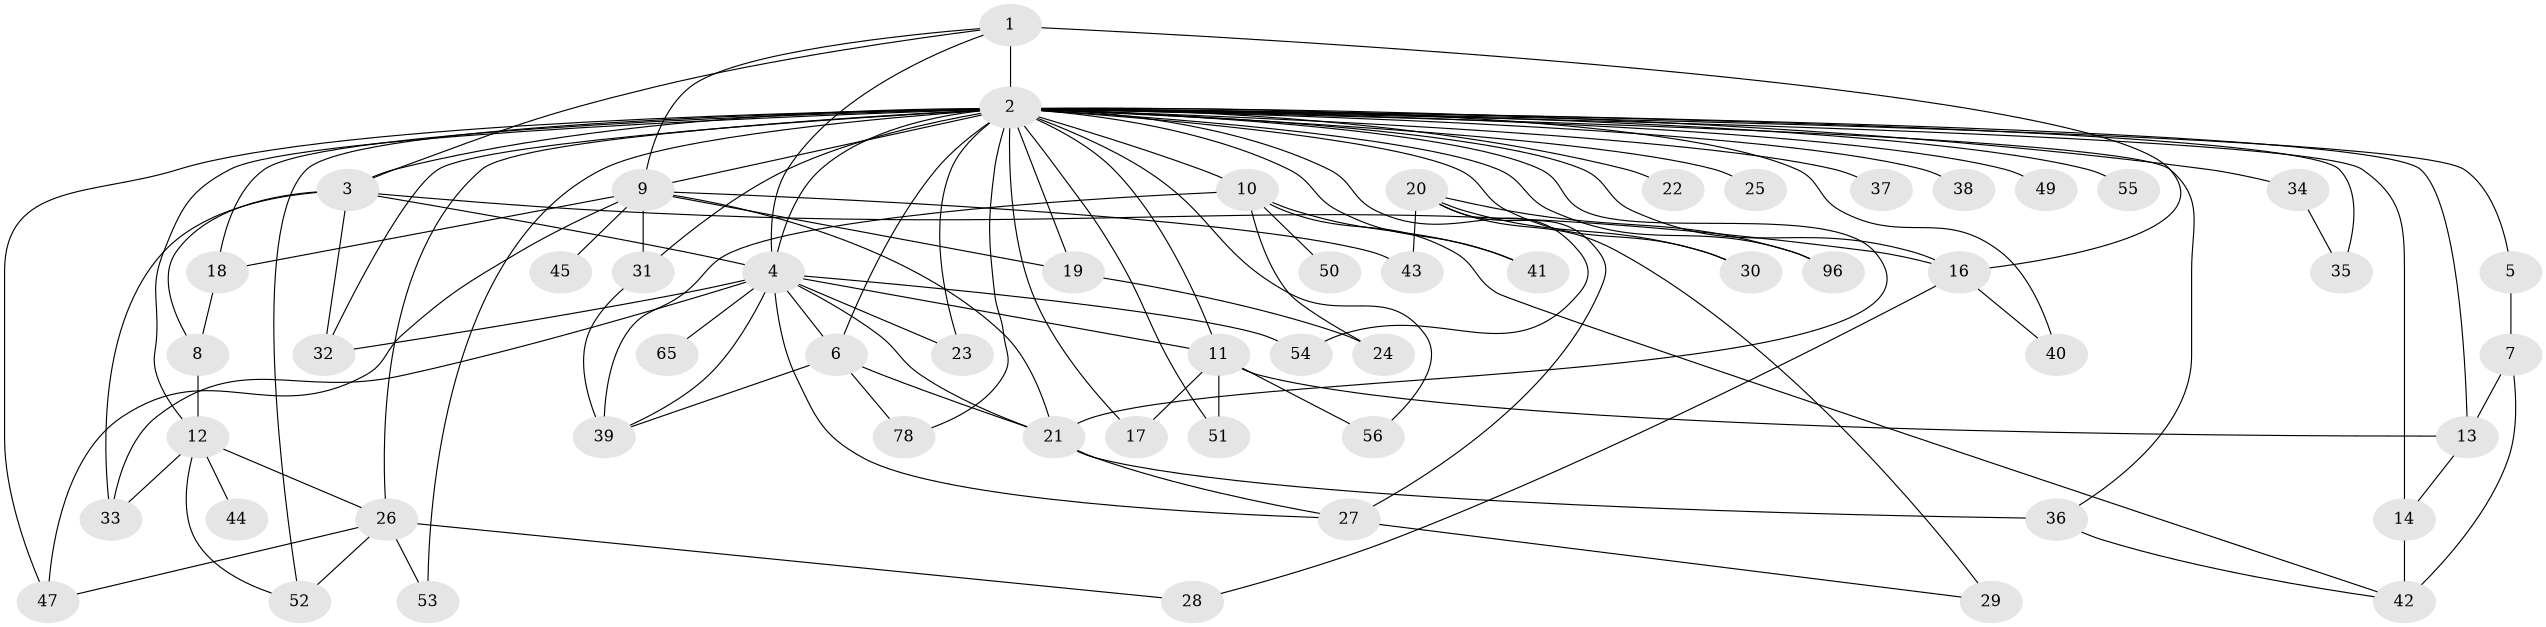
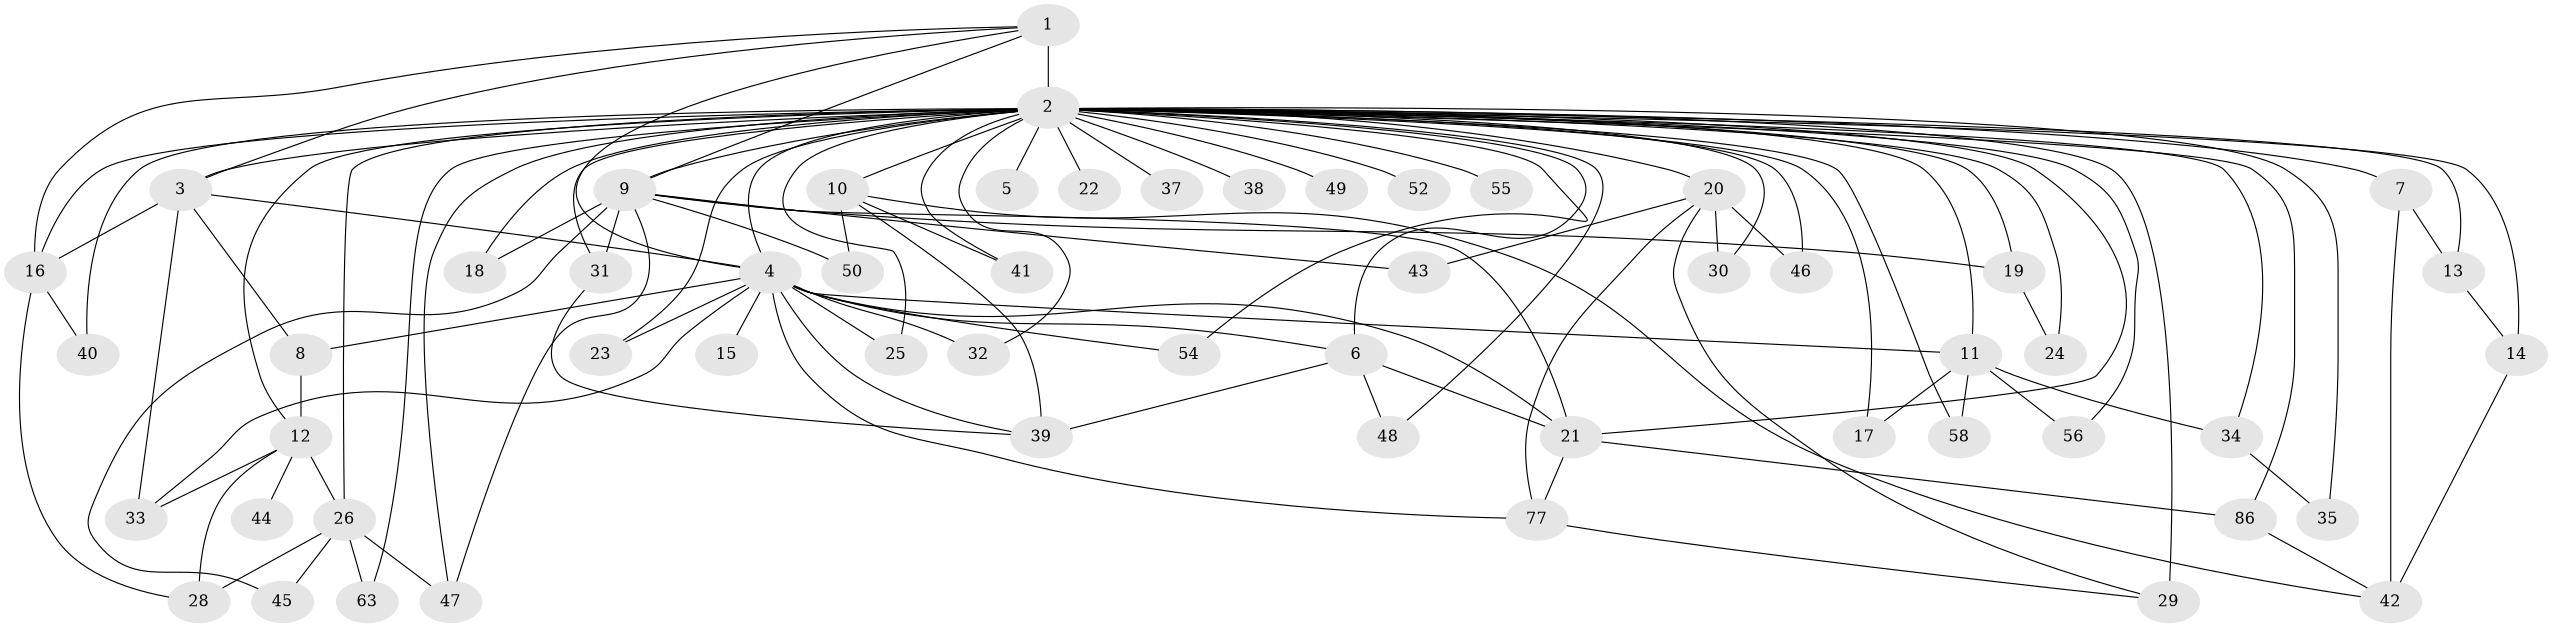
none -> (1387, 124)
none -> (2063, 155)
none -> (741, 227)
(336, 272) -> none
(1833, 272) -> (1801, 272)
(1277, 277) -> (1634, 126)
(208, 313) -> (536, 314)
none -> (833, 314)
(2511, 314) -> (1730, 119)
(667, 355) -> (727, 355)
(1807, 425) -> (2098, 402)
(904, 437) -> (1388, 437)
(1219, 437) -> (1959, 437)
(1349, 520) -> (1537, 520)
(2057, 520) -> (2245, 520)
(198, 544) -> (218, 504)
(343, 561) -> (314, 561)
(428, 602) -> (367, 602)
